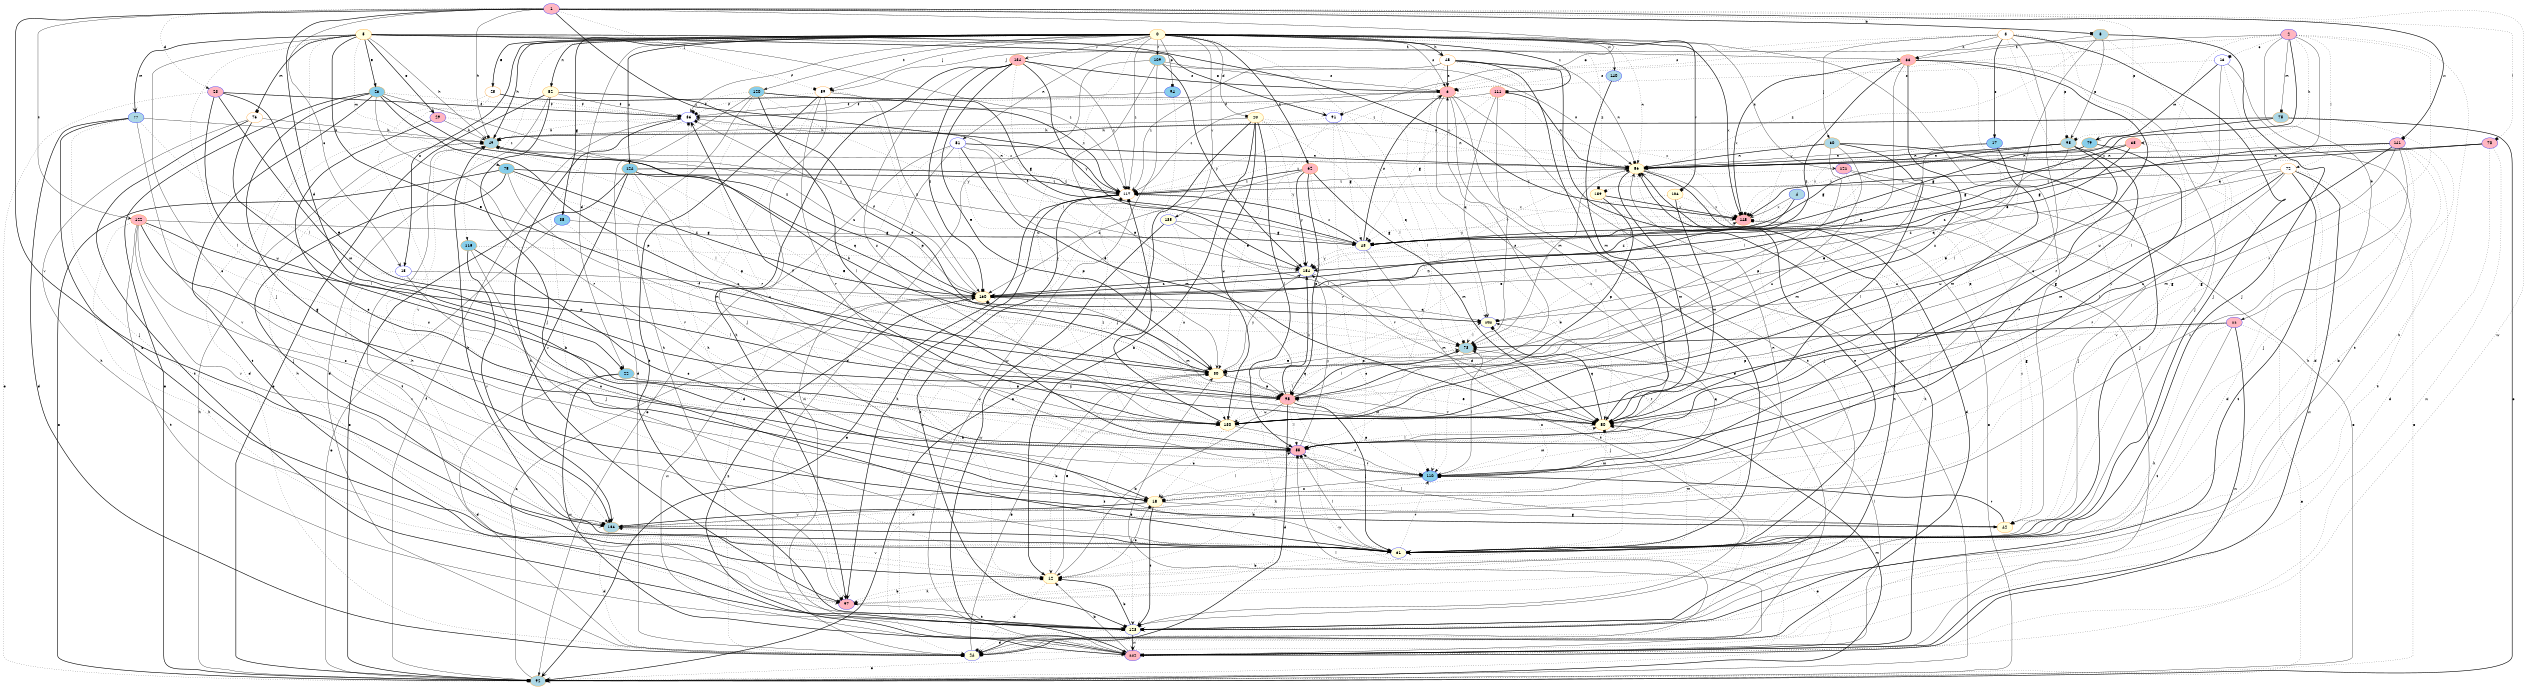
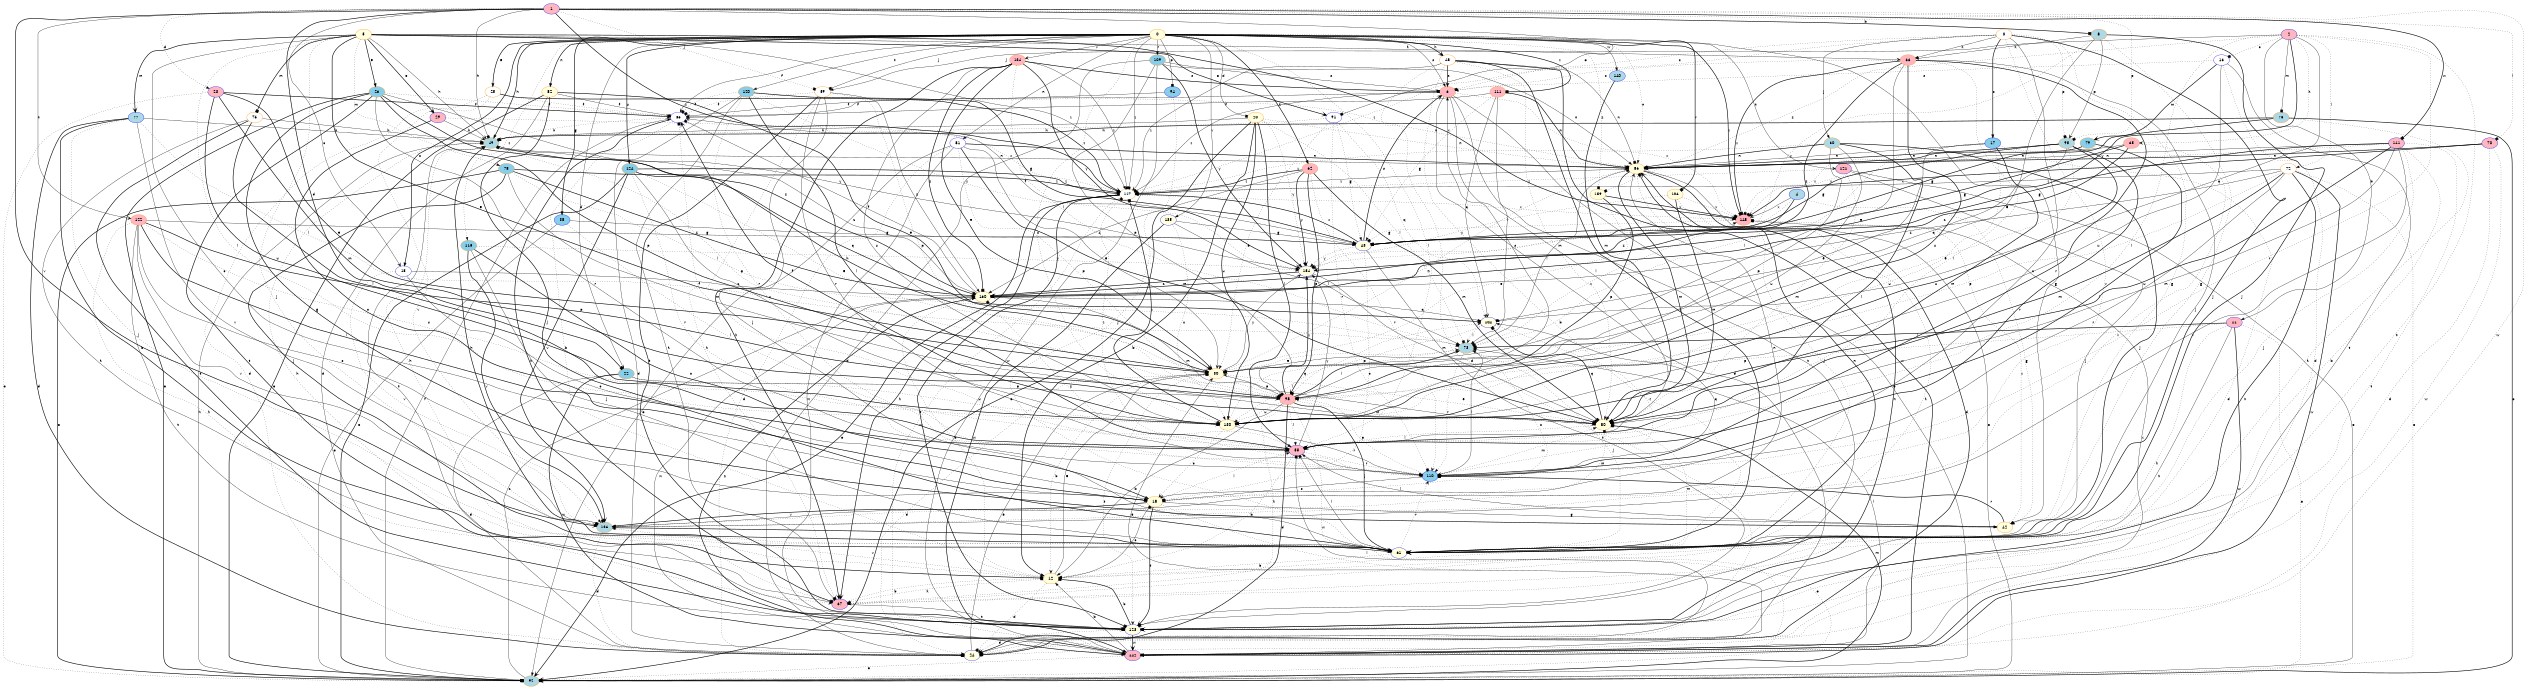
(1309, 335) -> (1309, 335)
(847, 604) -> (840, 604)
